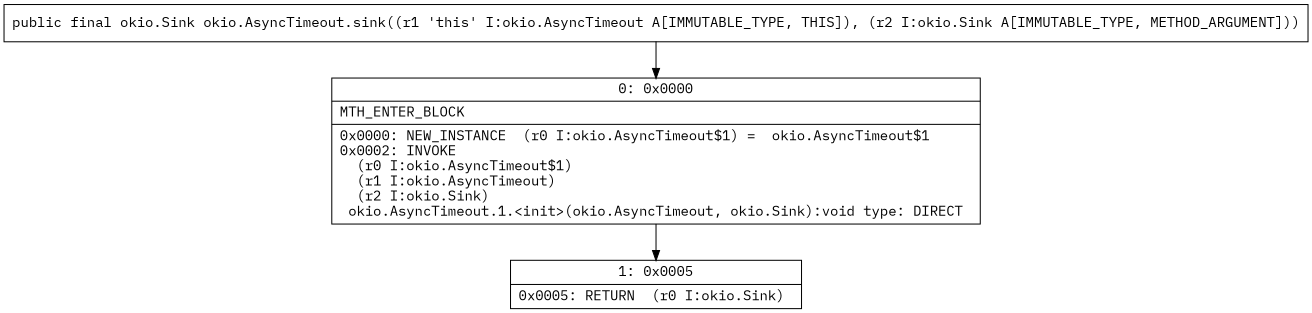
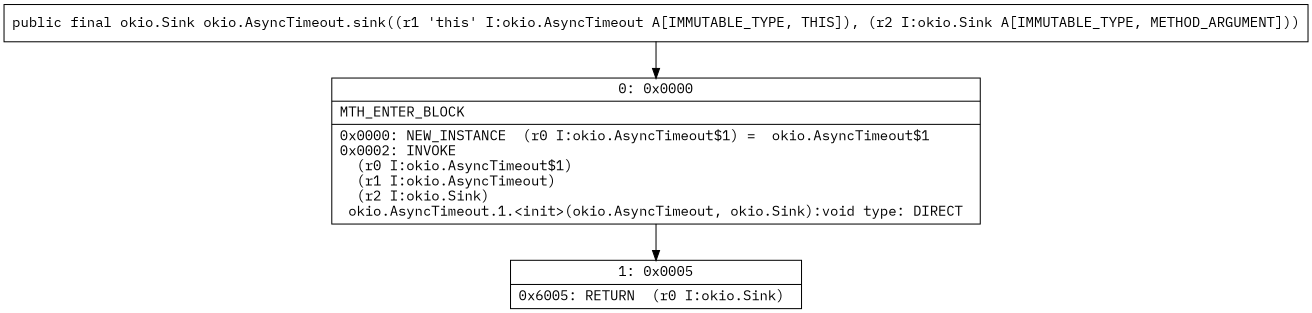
(656, 296) -> (656, 296)
